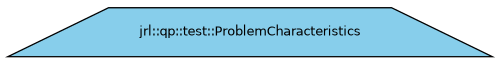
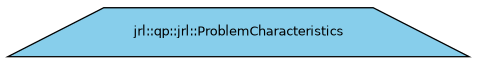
(250, 32) -> (238, 32)
